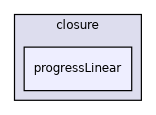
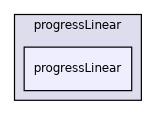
(78, 26) -> (78, 26)
